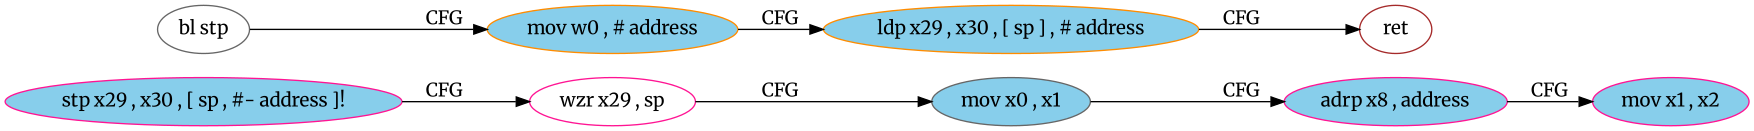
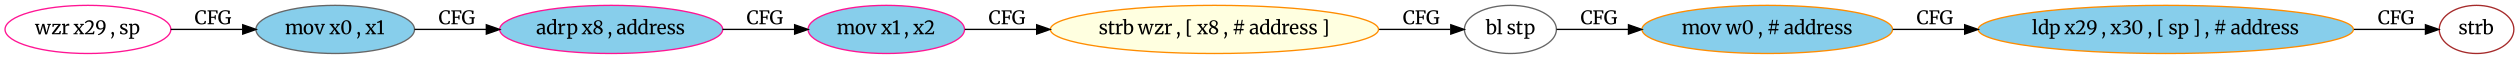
none -> (1214, 29)
(1396, 29) -> (2477, 29)
(204, 102) -> none
